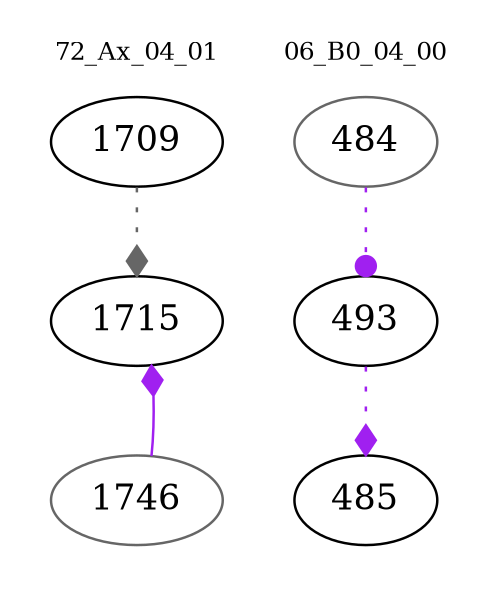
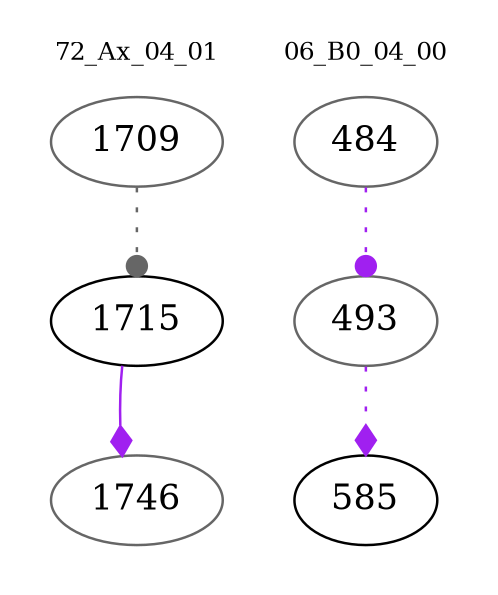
(137, 142) -> (137, 142)
(137, 222) -> (137, 222)
(366, 321) -> (366, 321)
(153, 426) -> (120, 396)
(366, 500) -> (366, 500)
